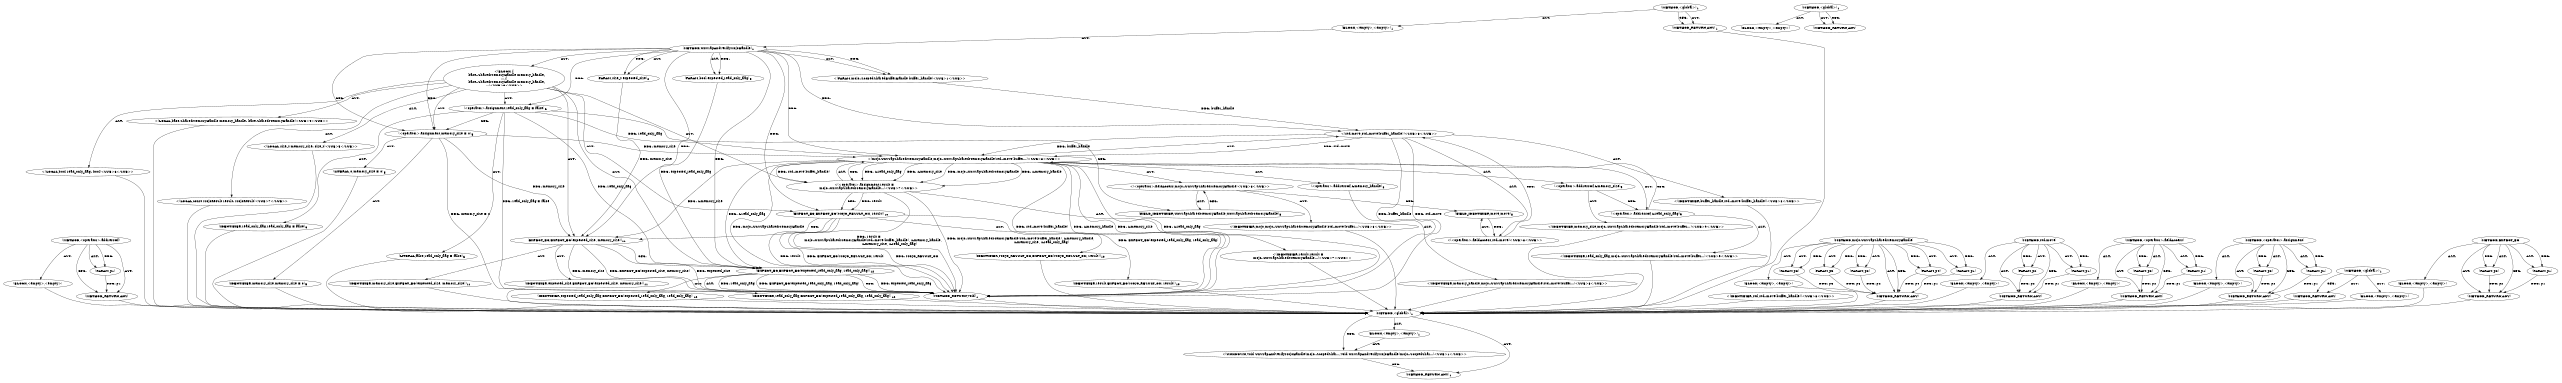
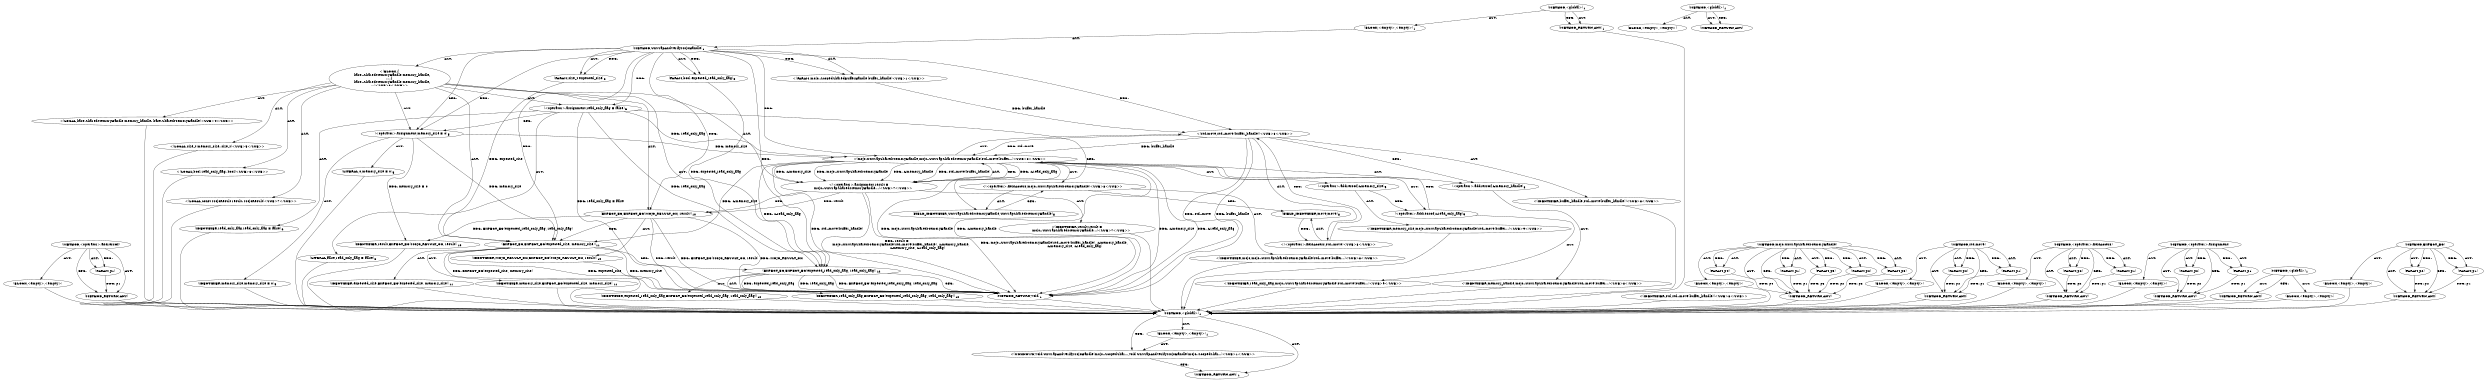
none -> (1370, 158)
(656, 159) -> (506, 159)
(496, 286) -> (388, 182)
